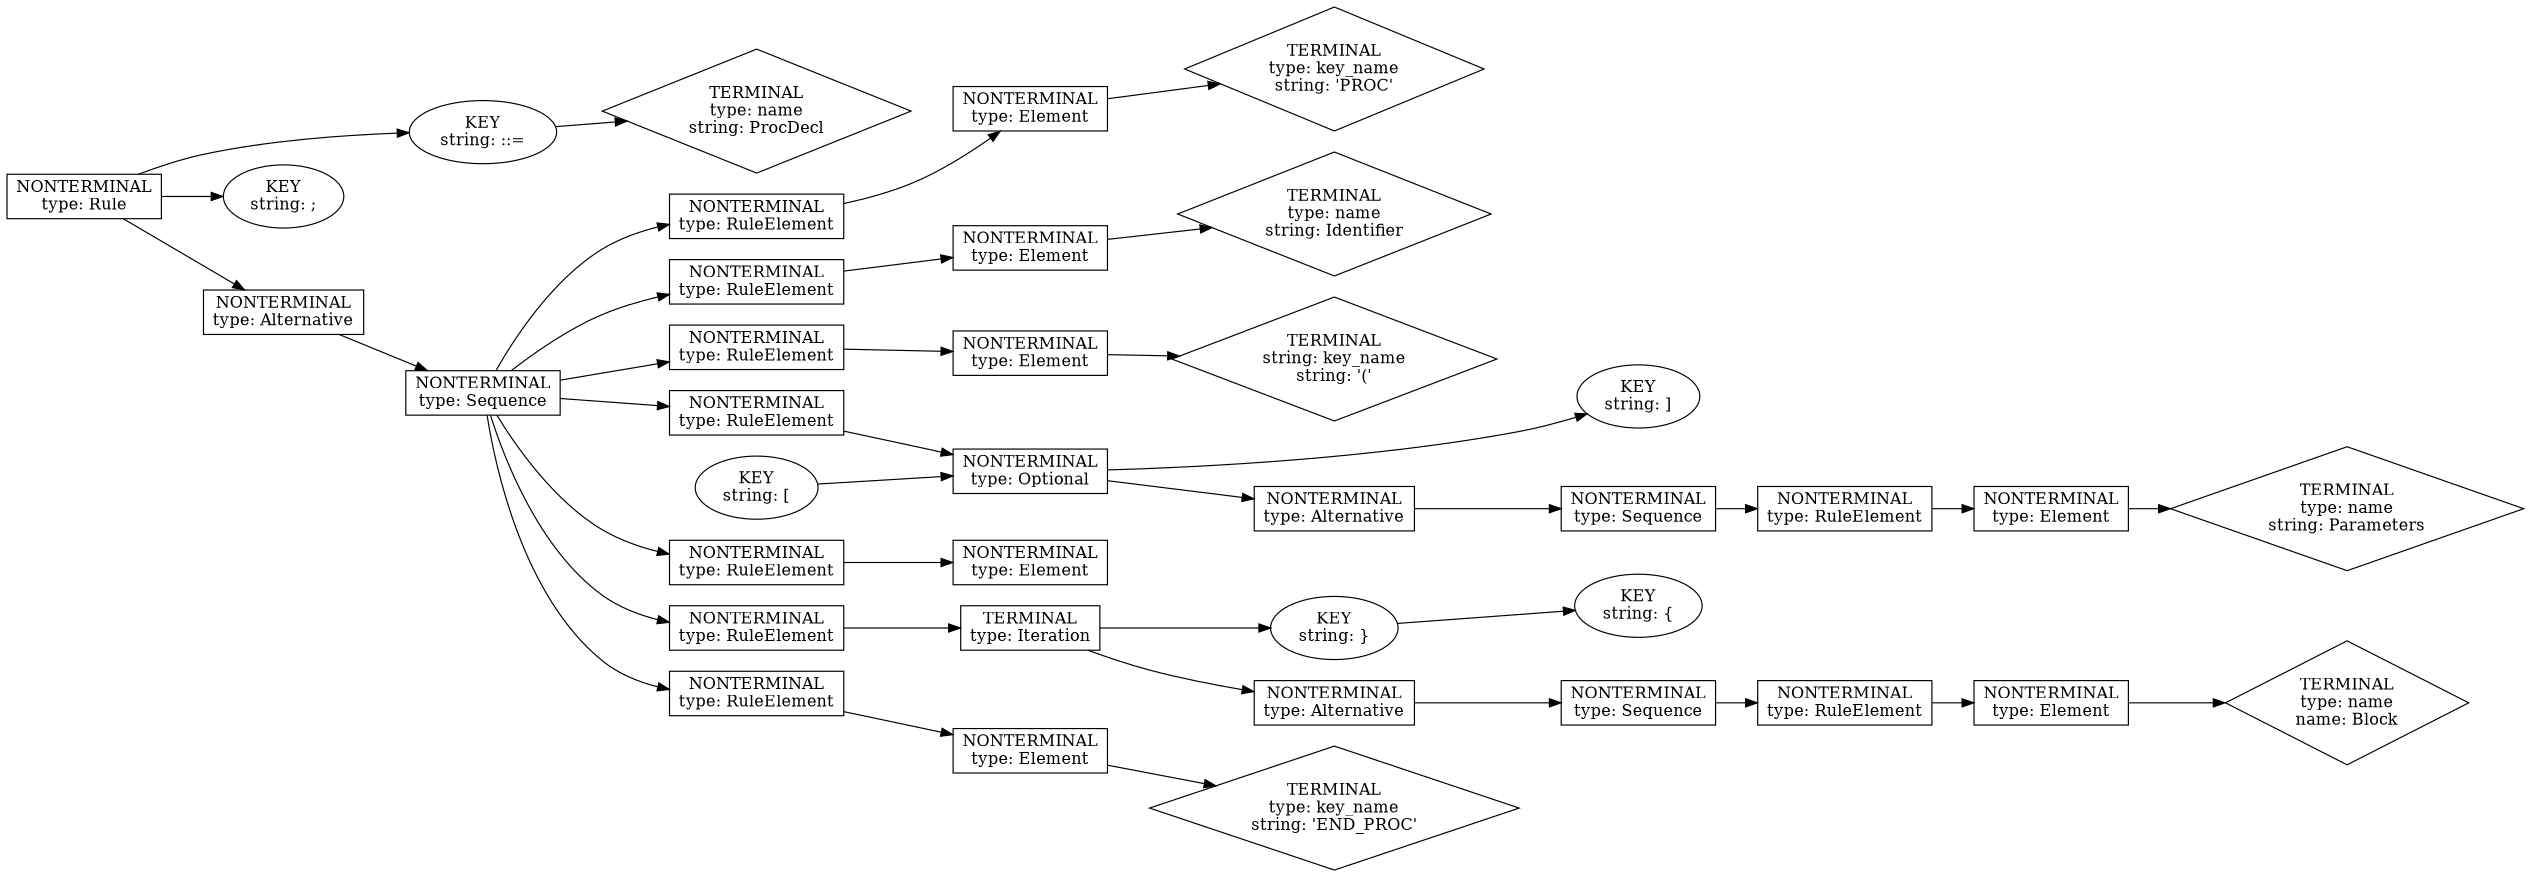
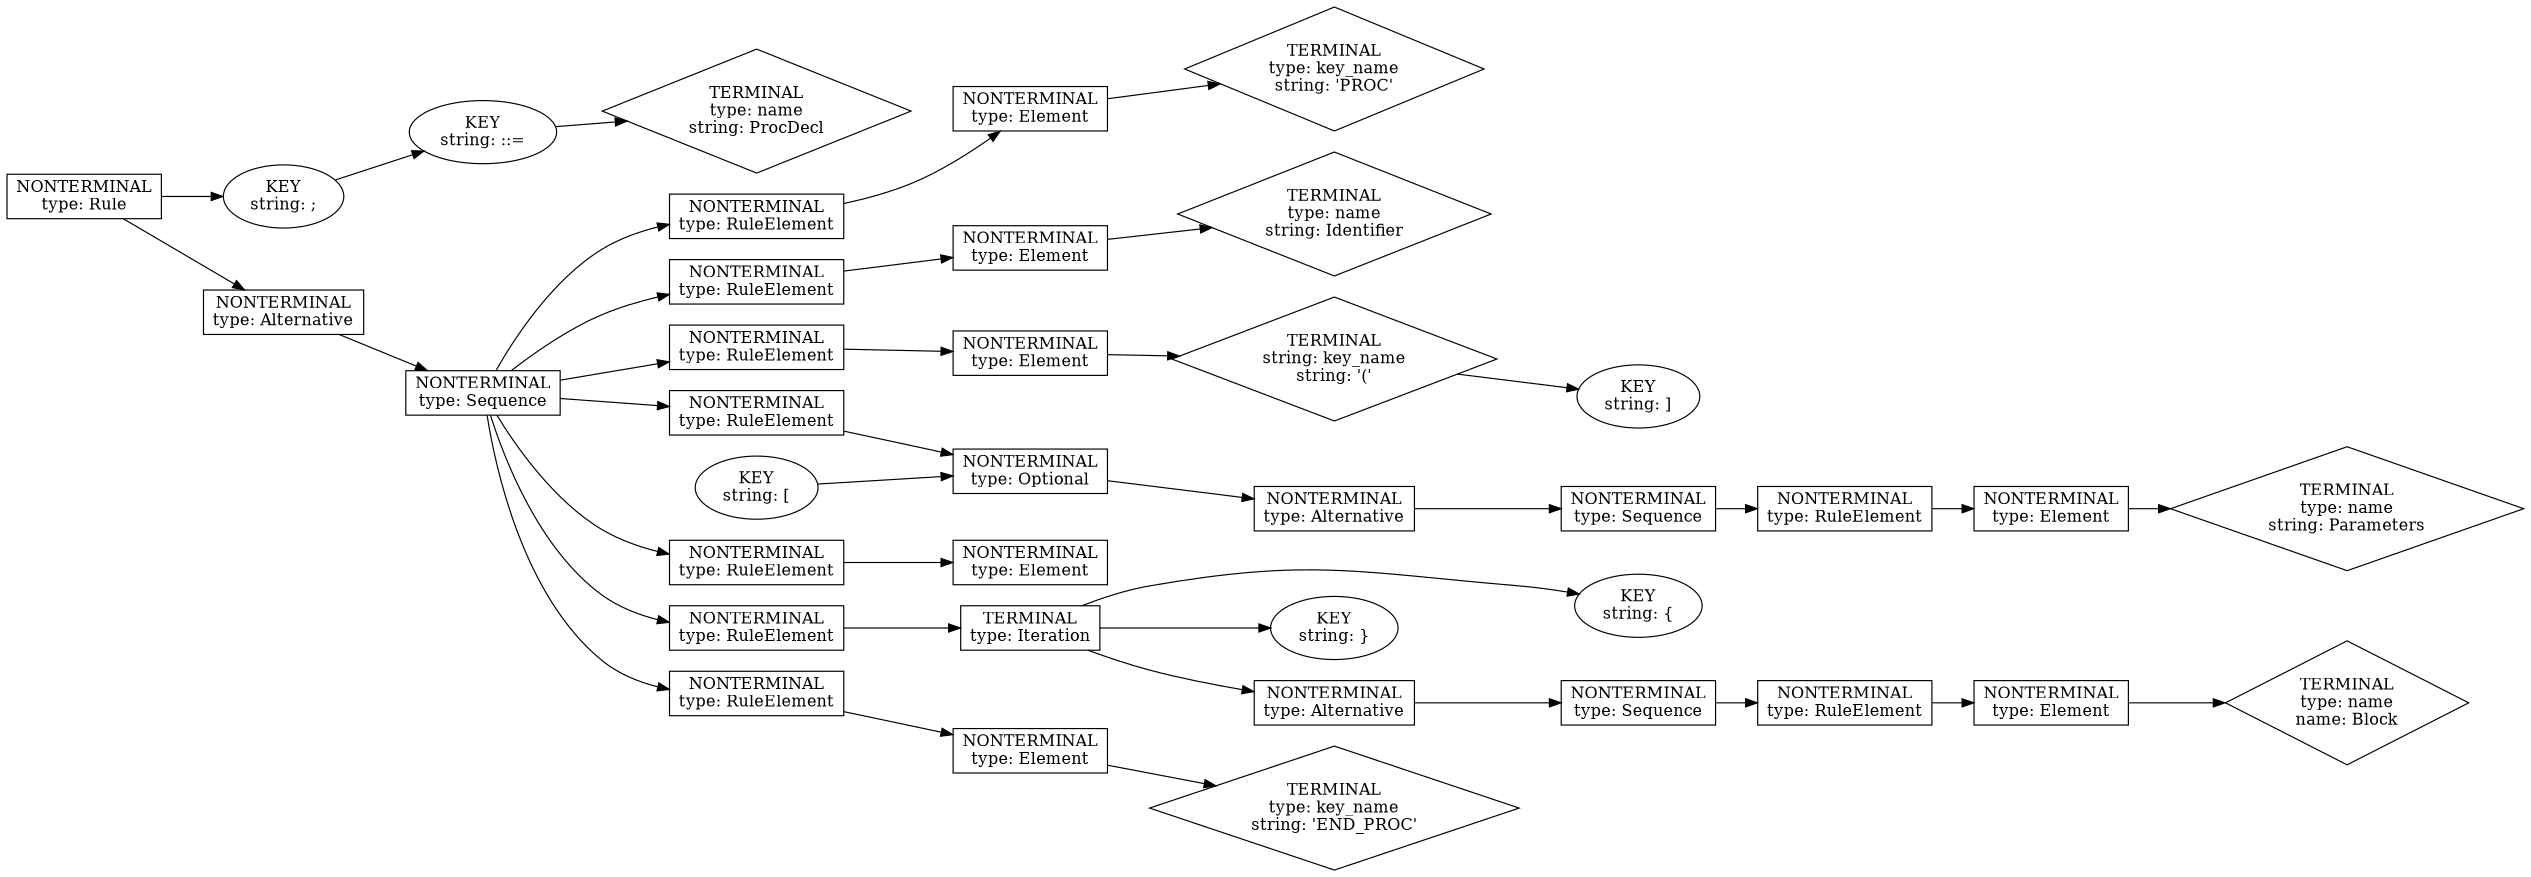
(266, 144) -> (374, 167)
(1343, 455) -> (1512, 381)
(1480, 617) -> (1323, 570)
